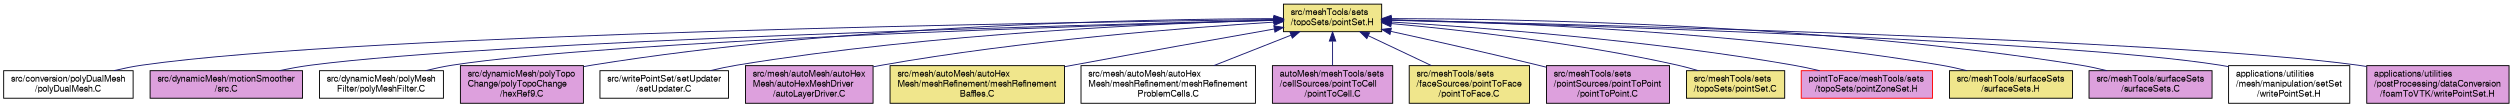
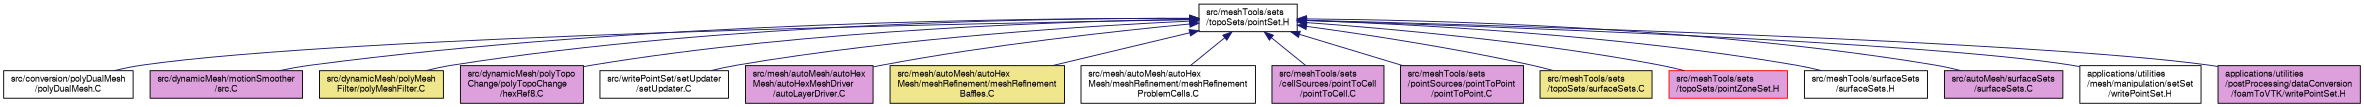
(1333, 18) -> (1248, 18)
(381, 84) -> (381, 84)
(522, 84) -> (522, 84)
(1333, 84) -> (1328, 84)
(1469, 84) -> none
(1736, 84) -> (1596, 84)
(1867, 84) -> (1728, 84)
(2011, 84) -> (1866, 84)
(2151, 84) -> (2004, 84)
